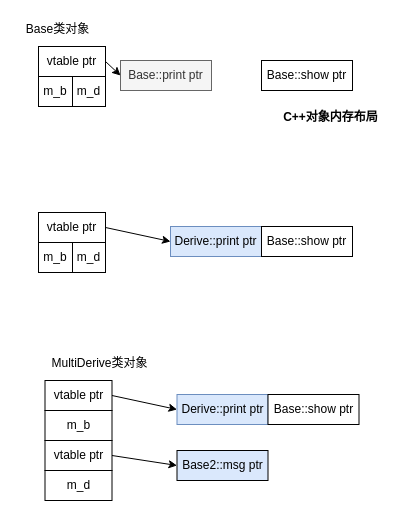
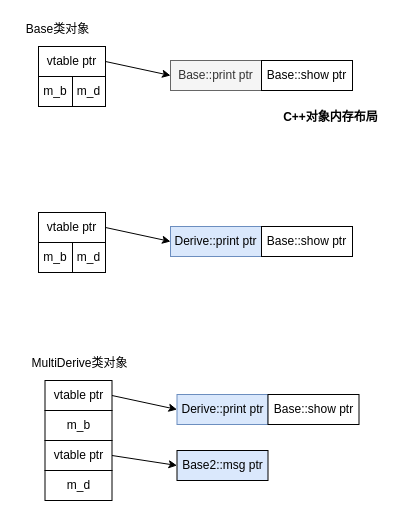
(166, 76) -> (216, 76)
(100, 364) -> (80, 364)
